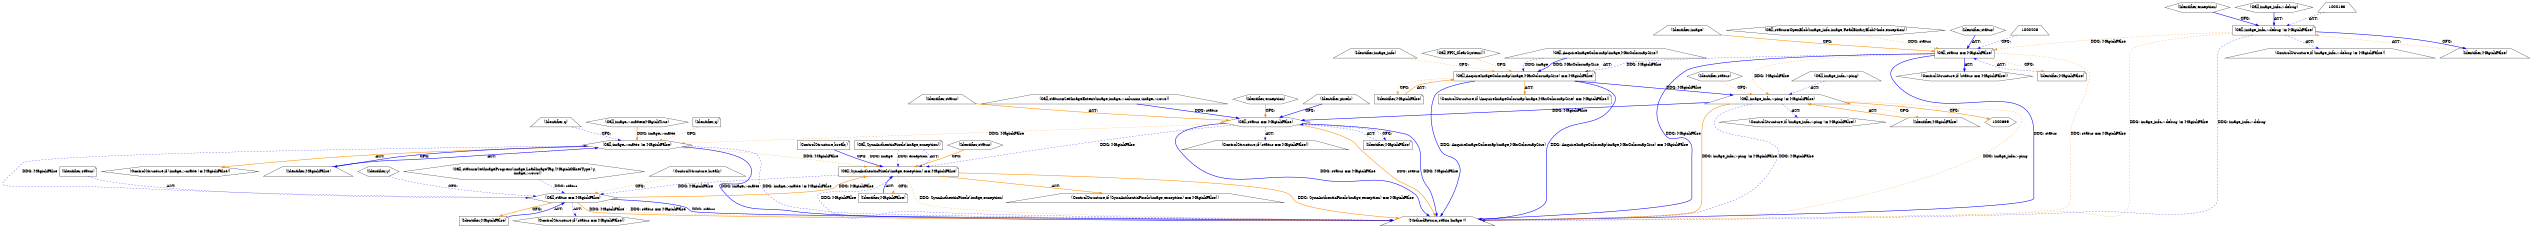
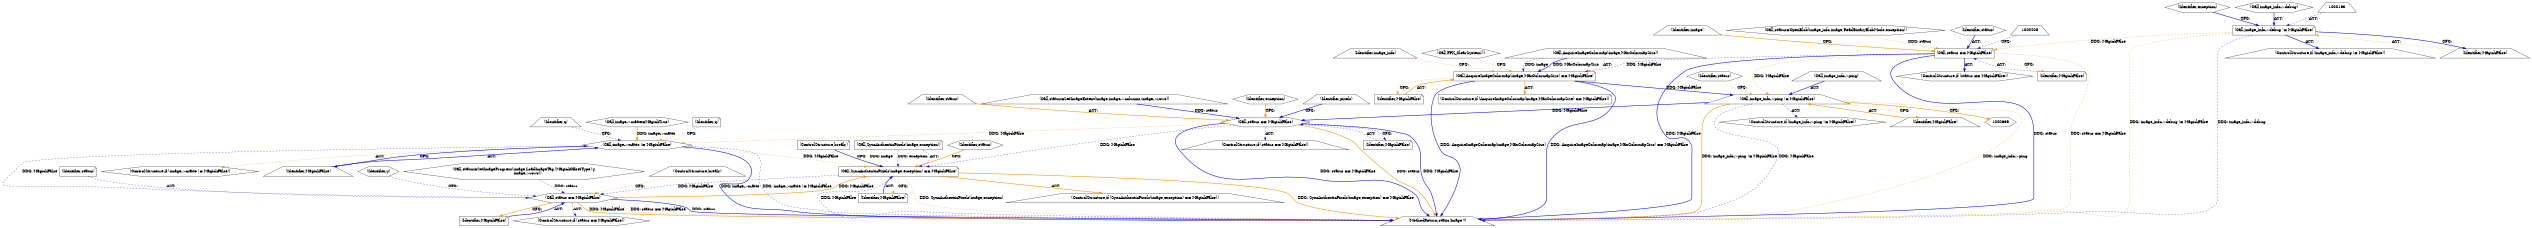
(2301, 41) -> (2301, 41)
(1808, 87) -> (1808, 87)
(407, 153) -> (407, 153)
